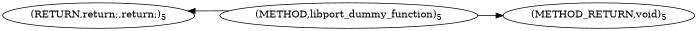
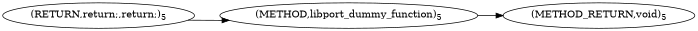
(212, 11) -> (205, 20)
